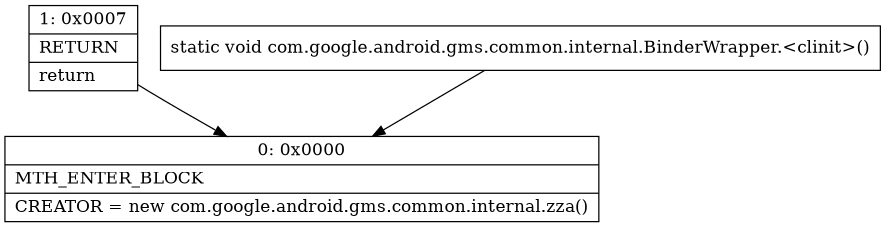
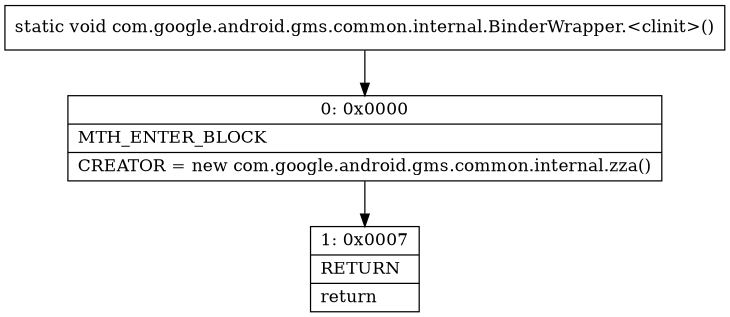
(176, 108) -> (365, 198)
